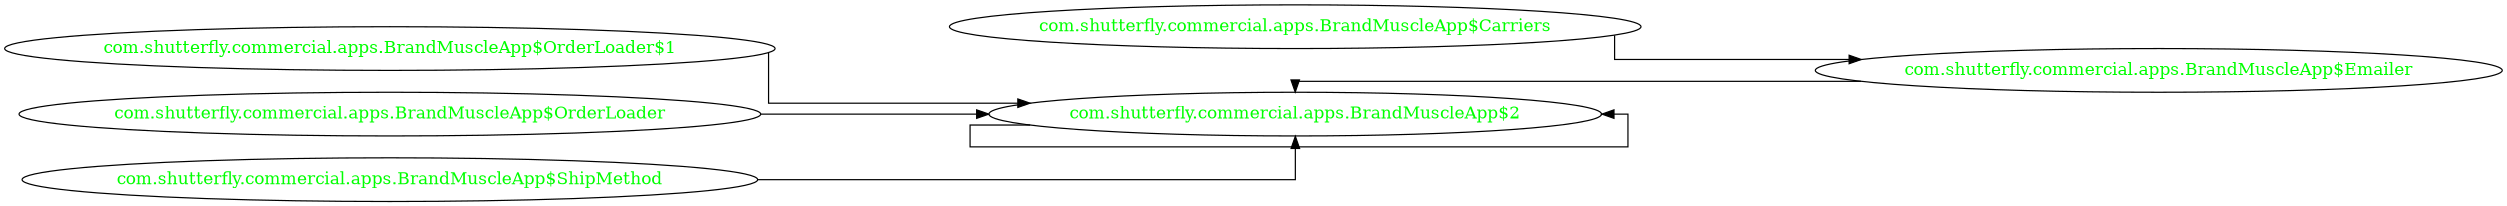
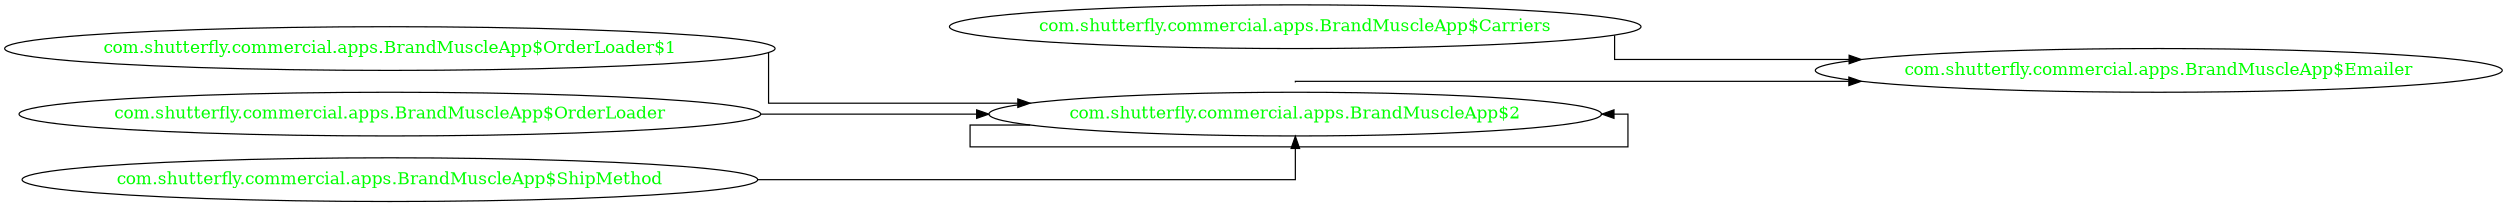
(1578, 81) -> (1572, 81)
